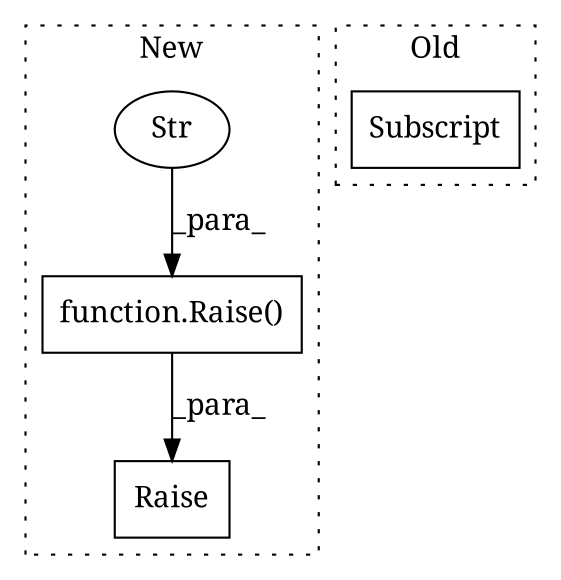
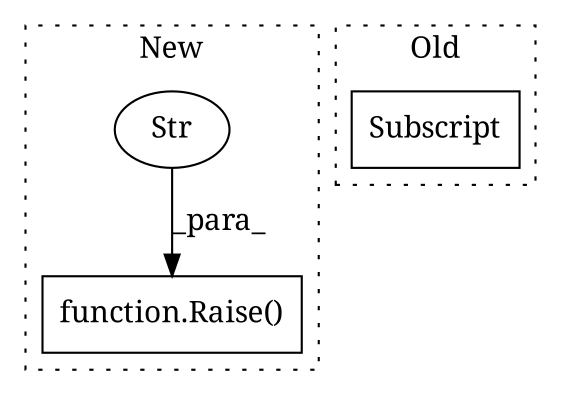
(172, 499) -> none
